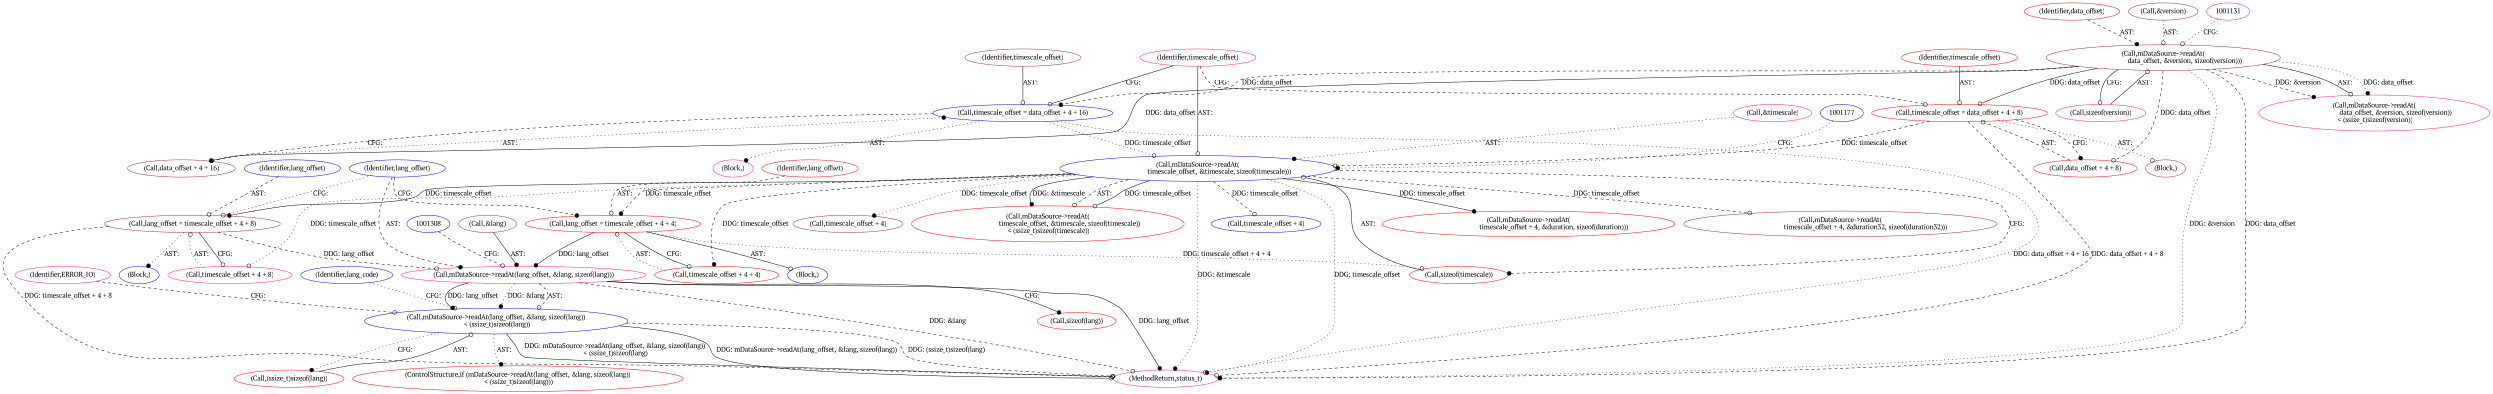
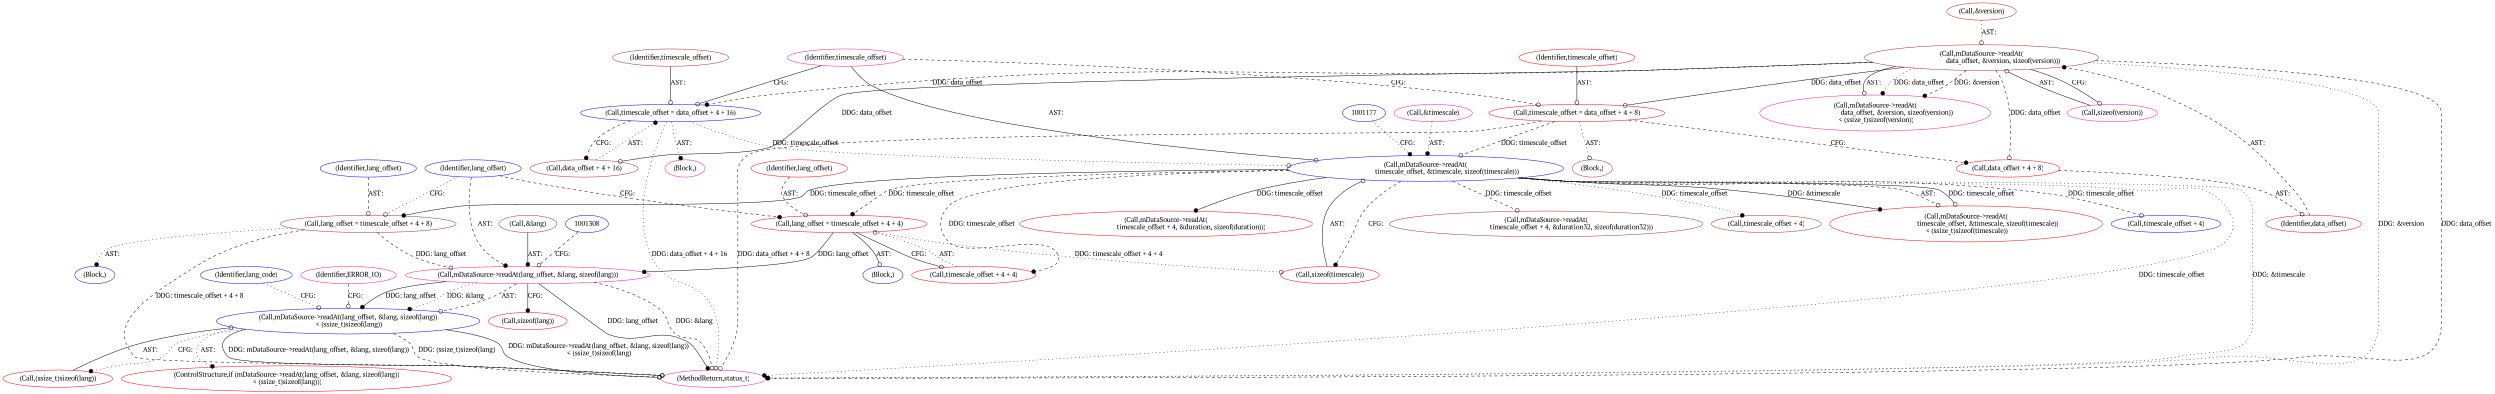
(2228, 12) -> none
(2028, 140) -> (2183, 178)
(230, 275) -> none
